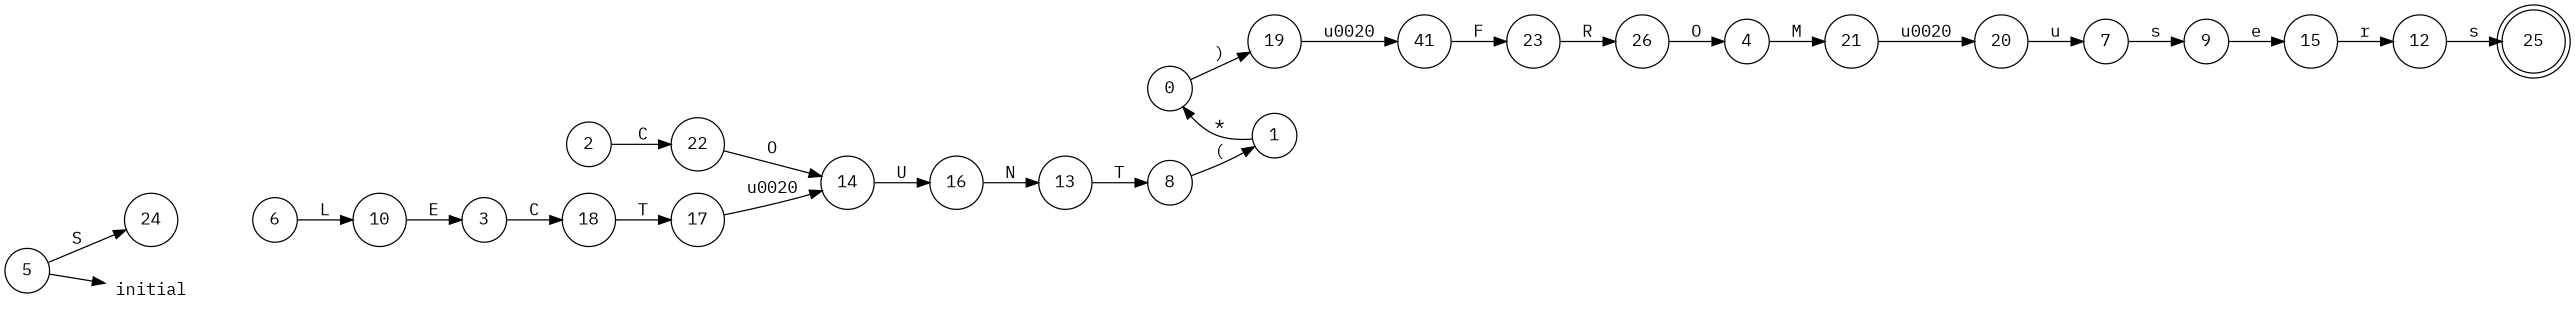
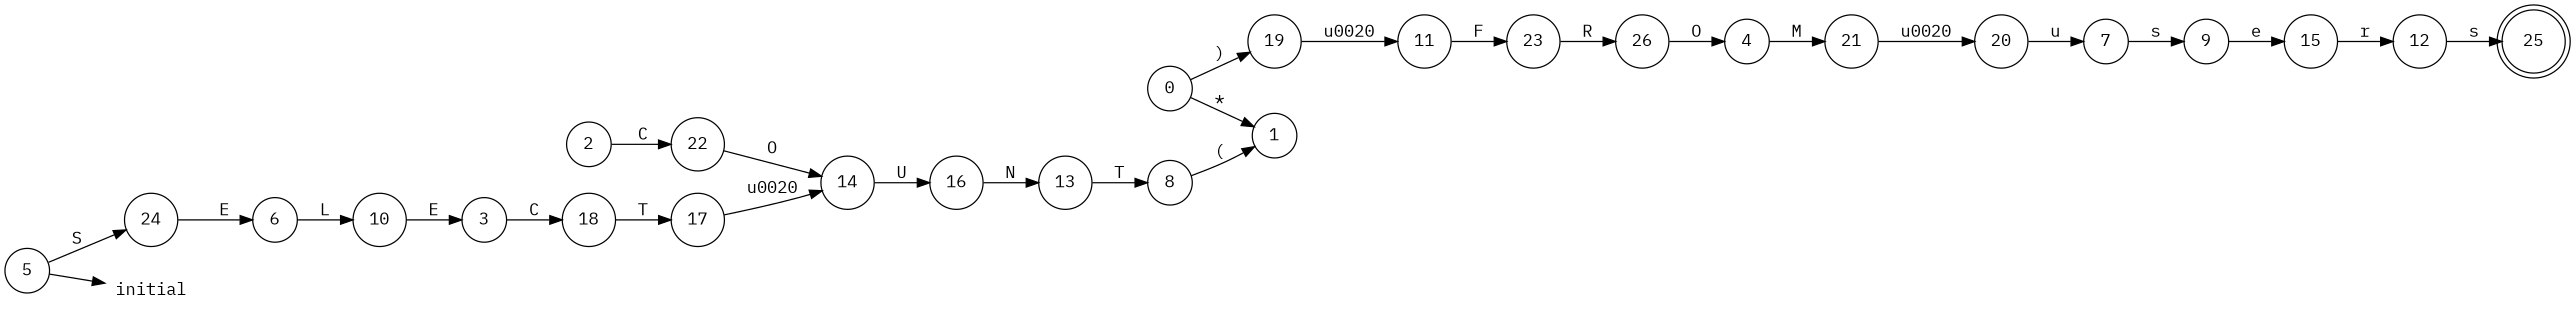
(1424, 42) -> (1424, 42)
(1219, 136) -> (1217, 110)
none -> (209, 220)
